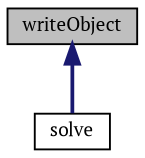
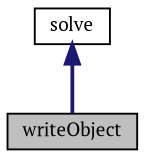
(72, 89) -> (72, 89)
